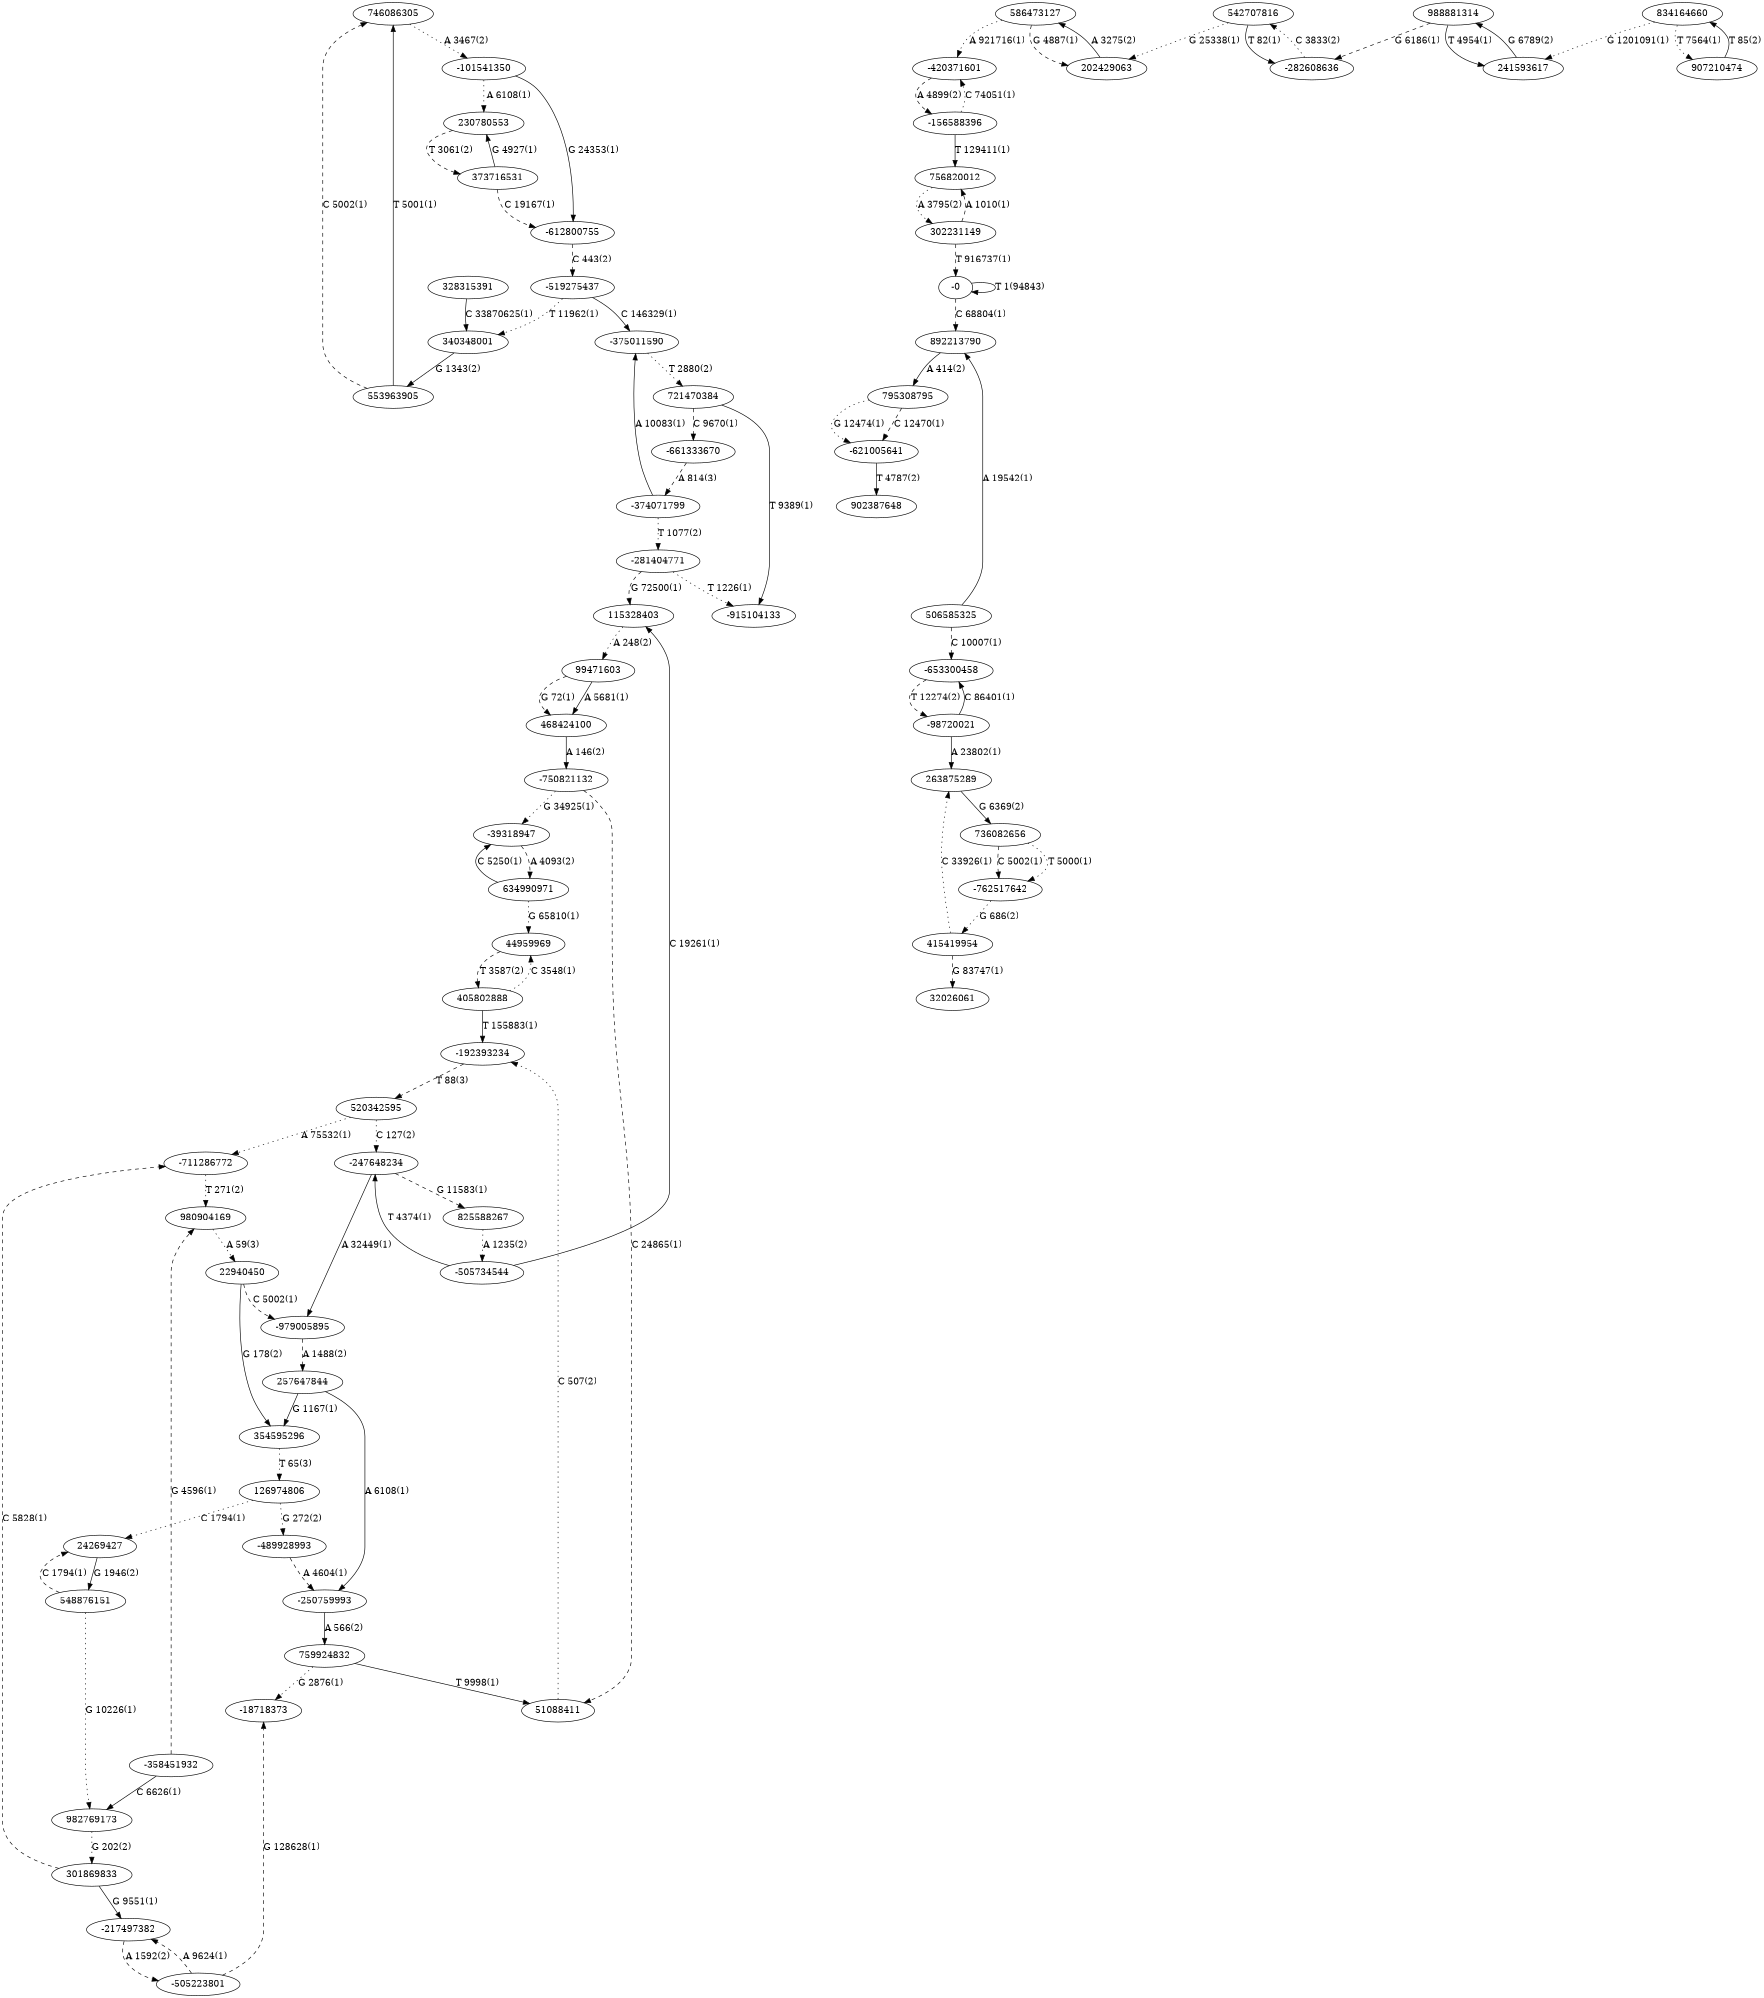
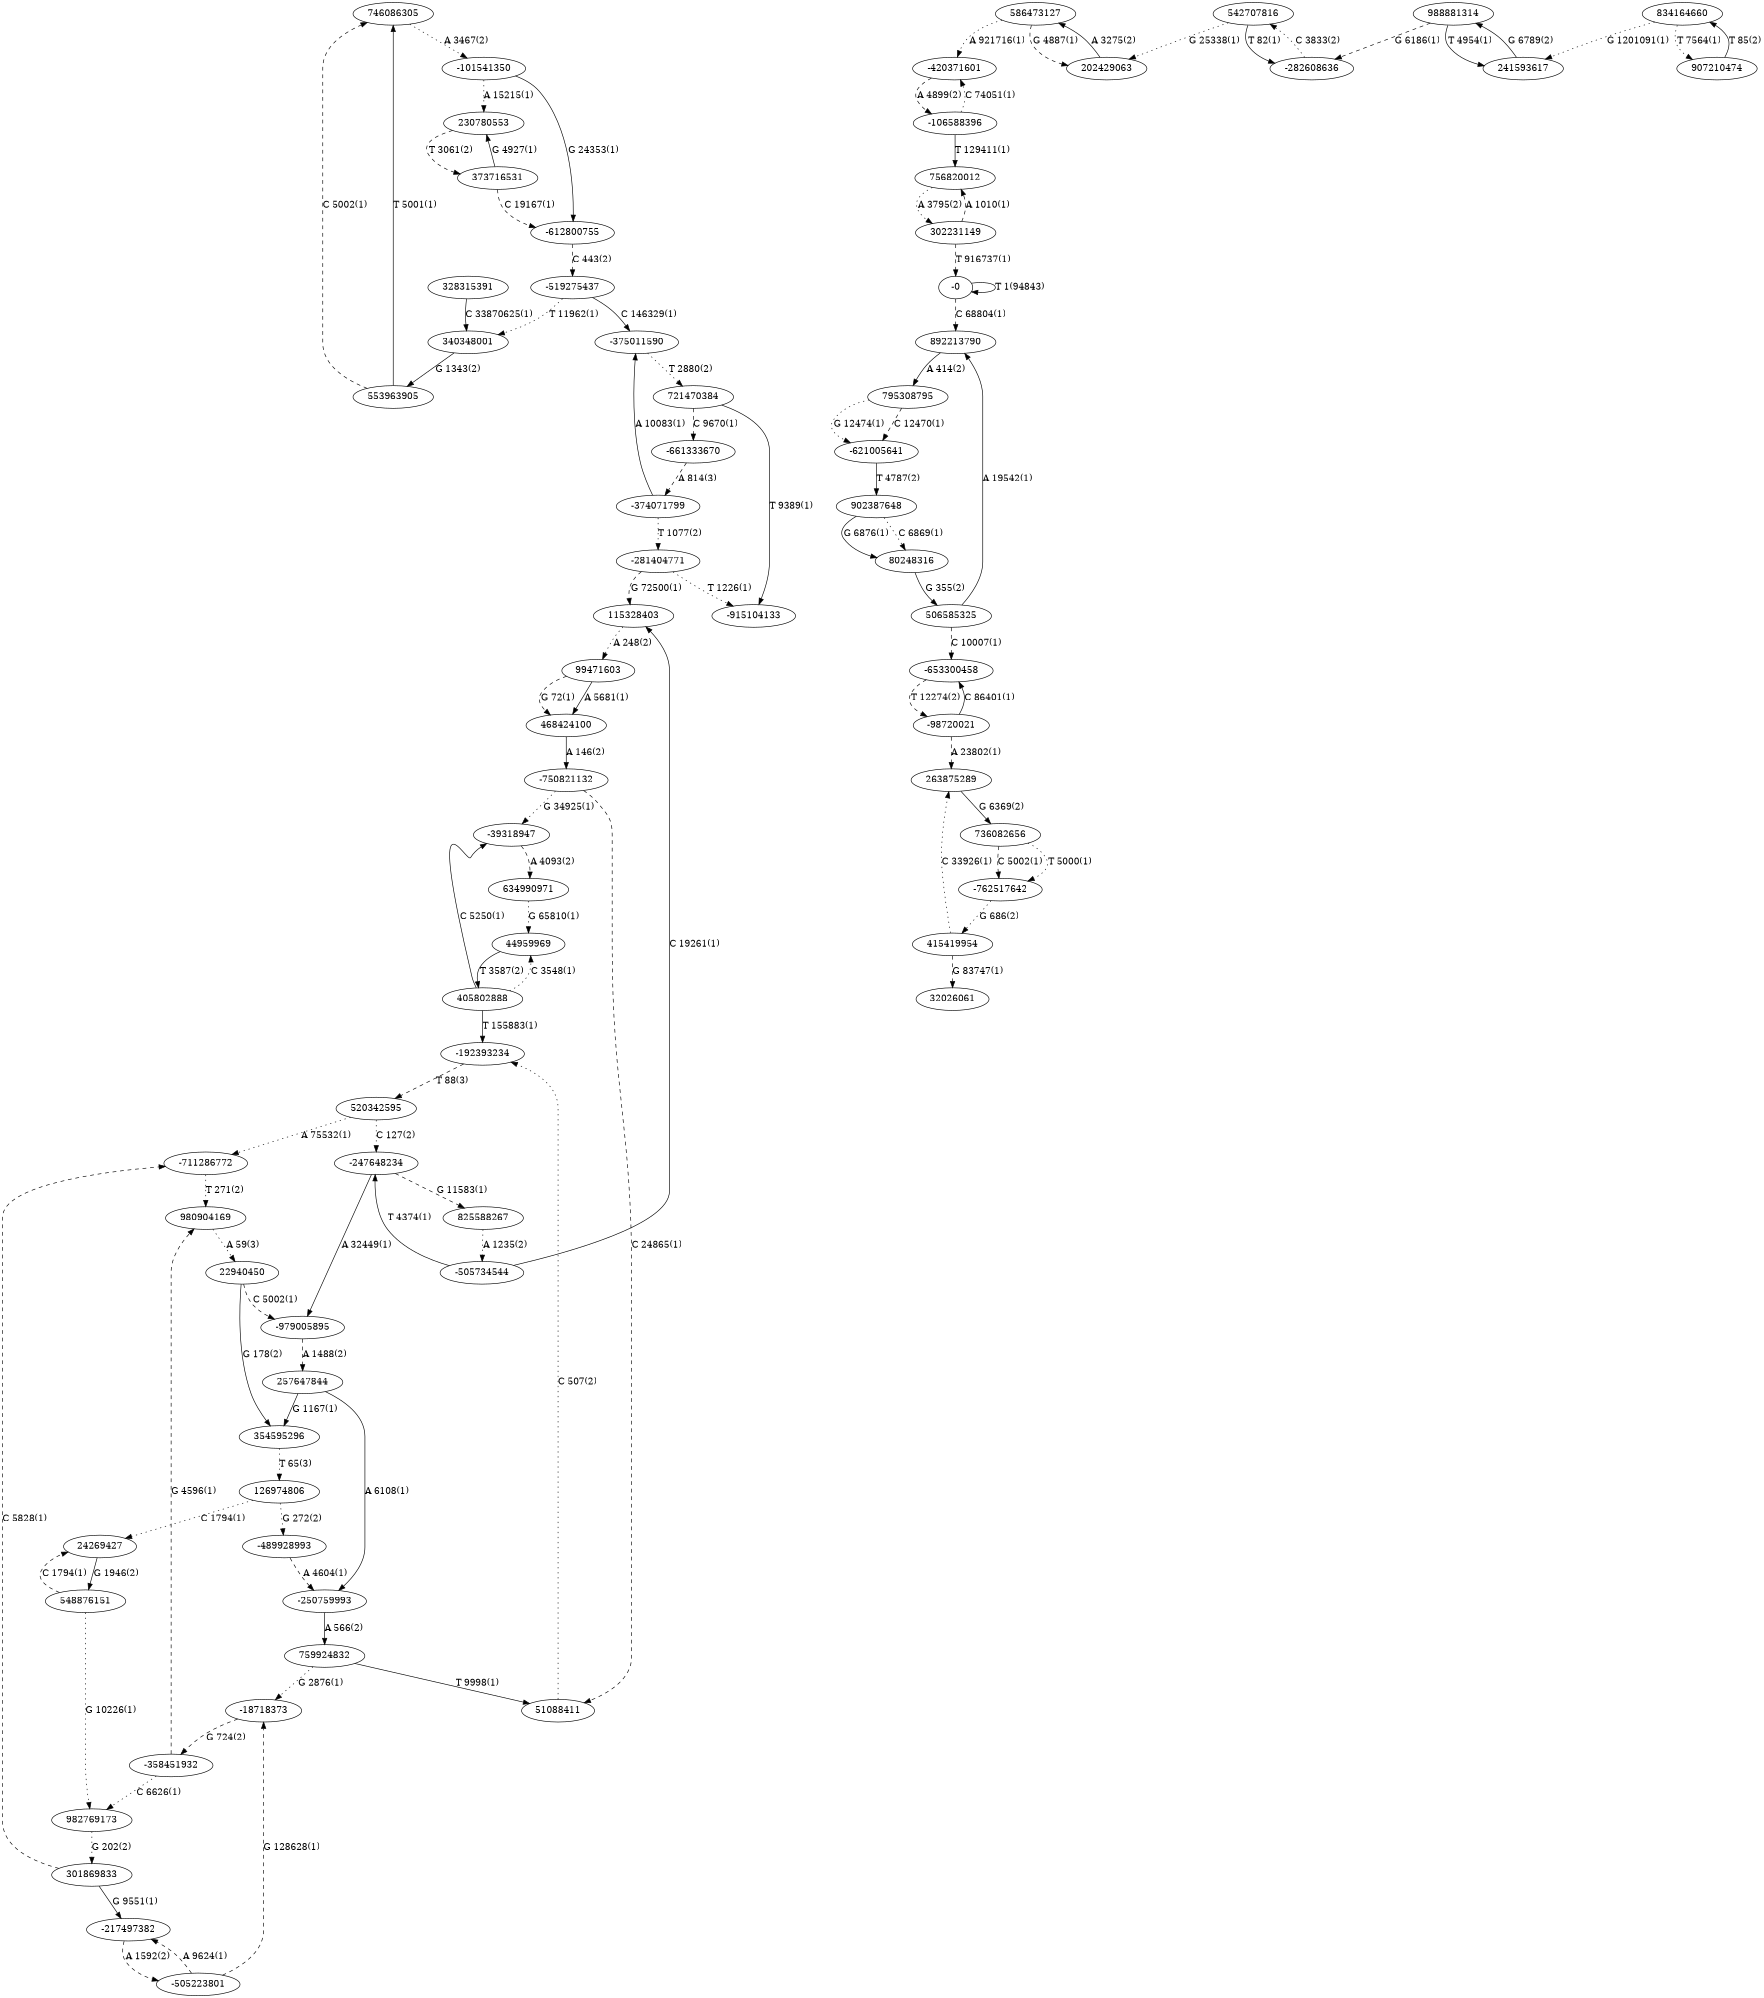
(509, 96) -> (509, 96)
(955, 123) -> (955, 123)
none -> (912, 561)
(951, 750) -> (951, 750)
(478, 868) -> (455, 898)
(483, 963) -> (483, 963)
none -> (210, 1731)
(134, 1791) -> (134, 1791)
